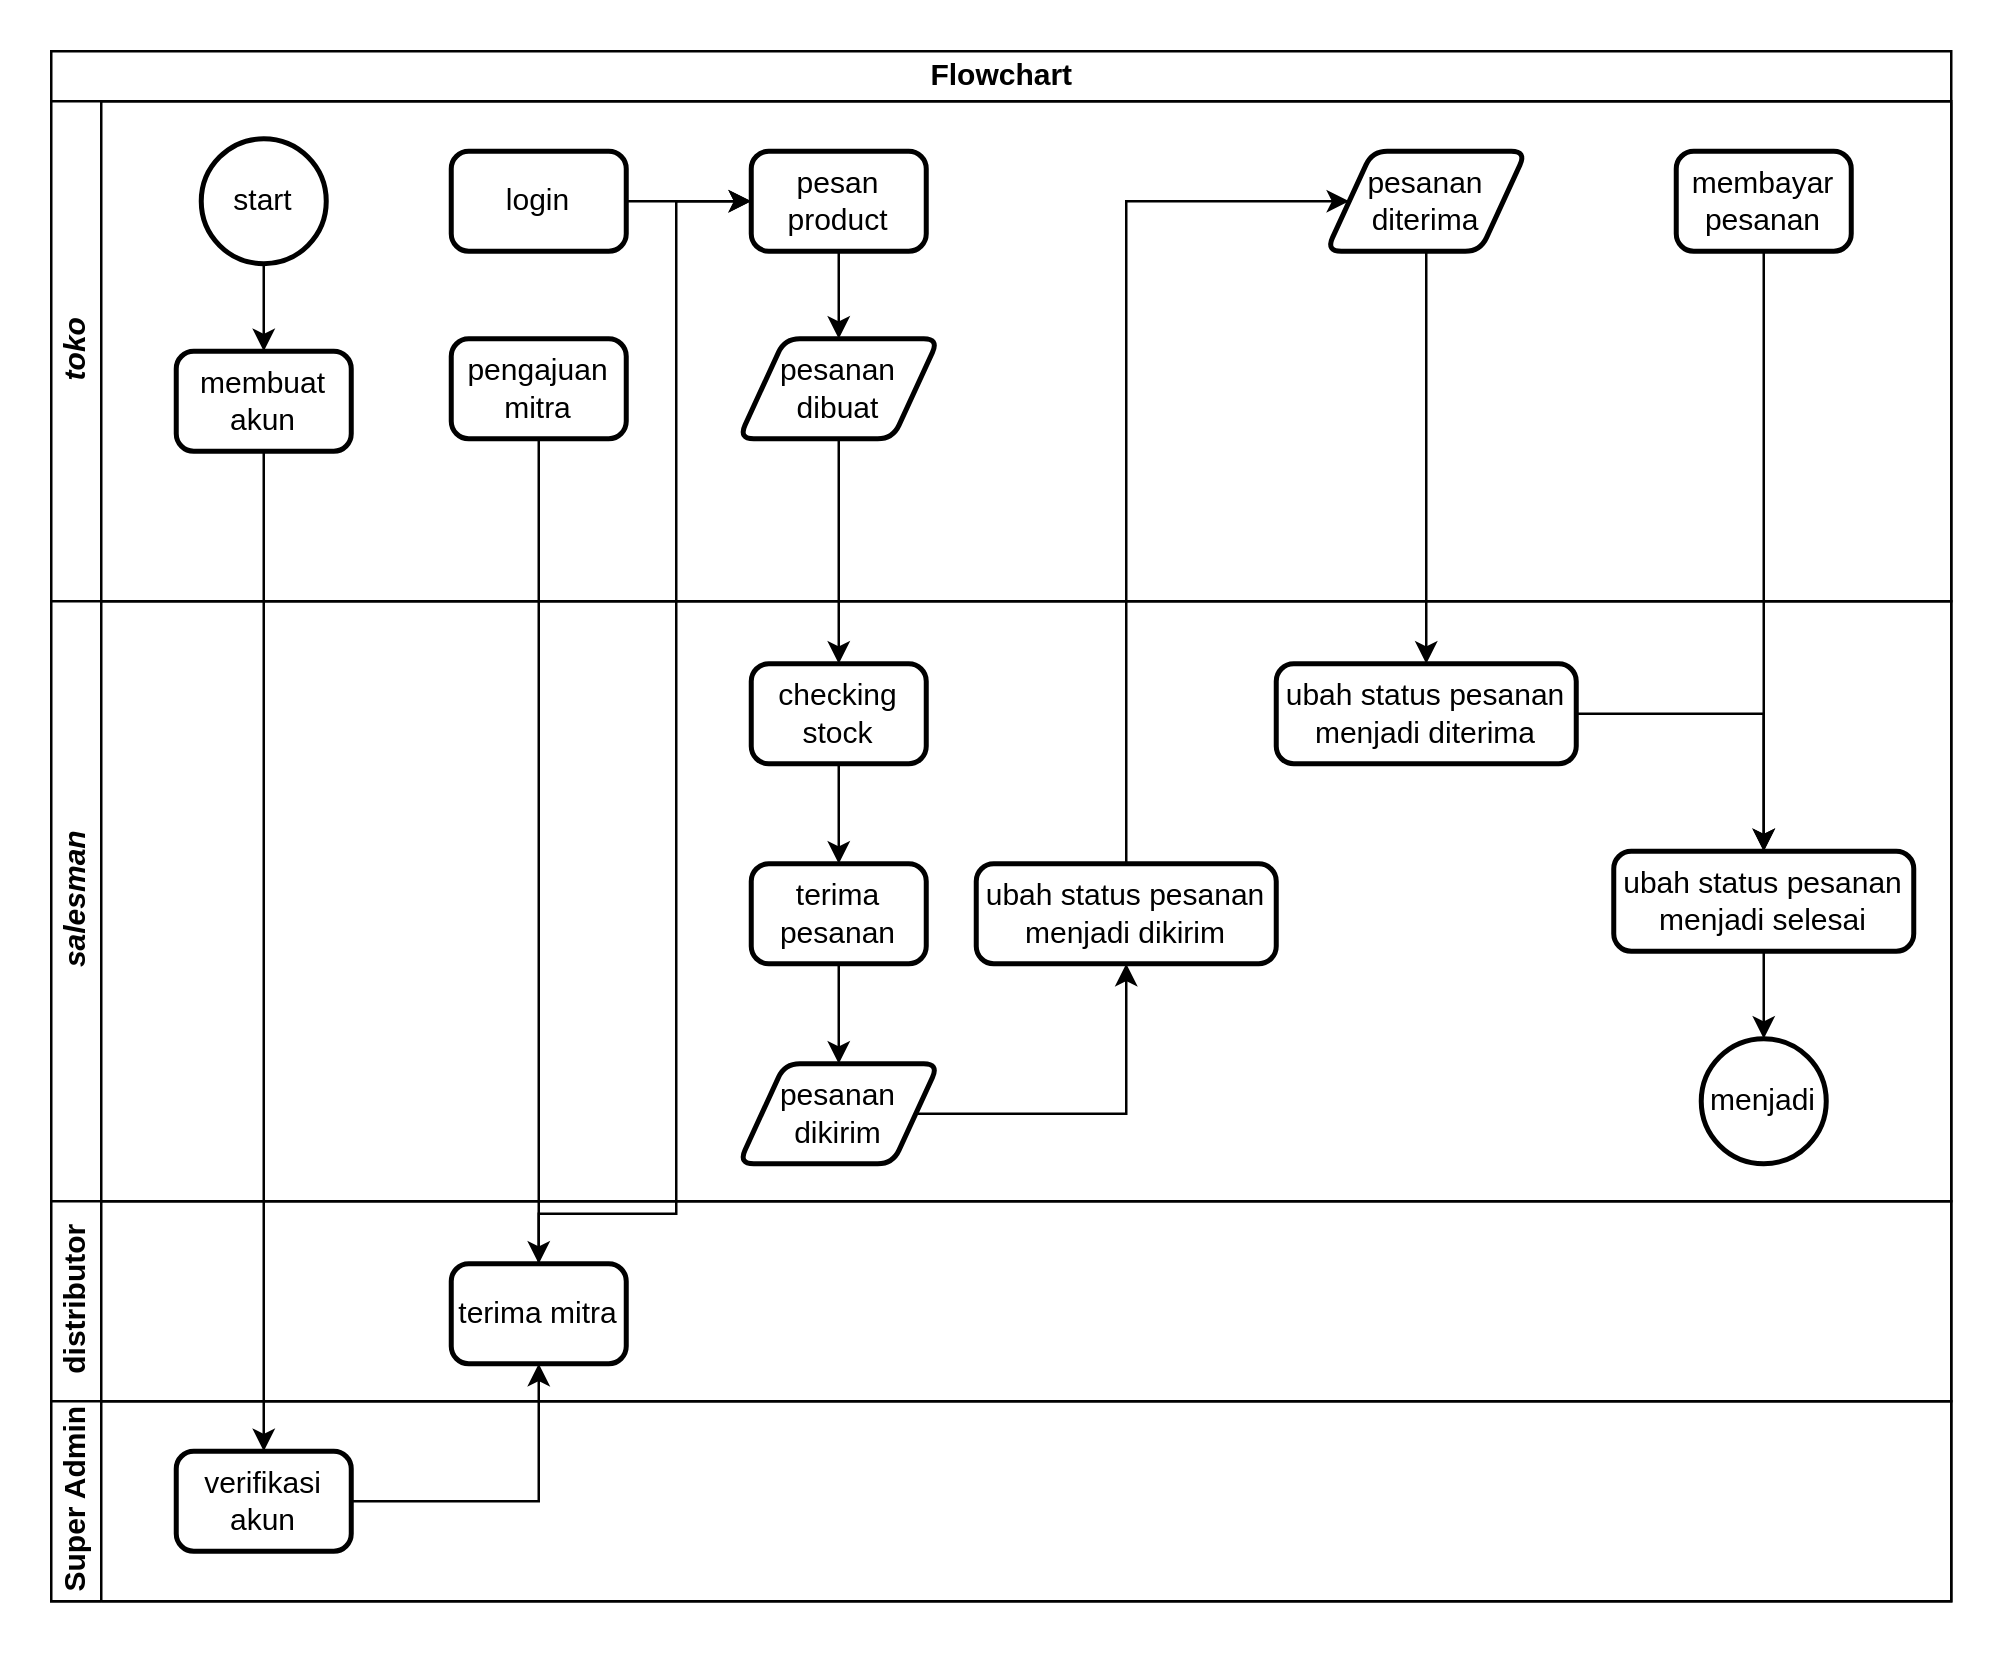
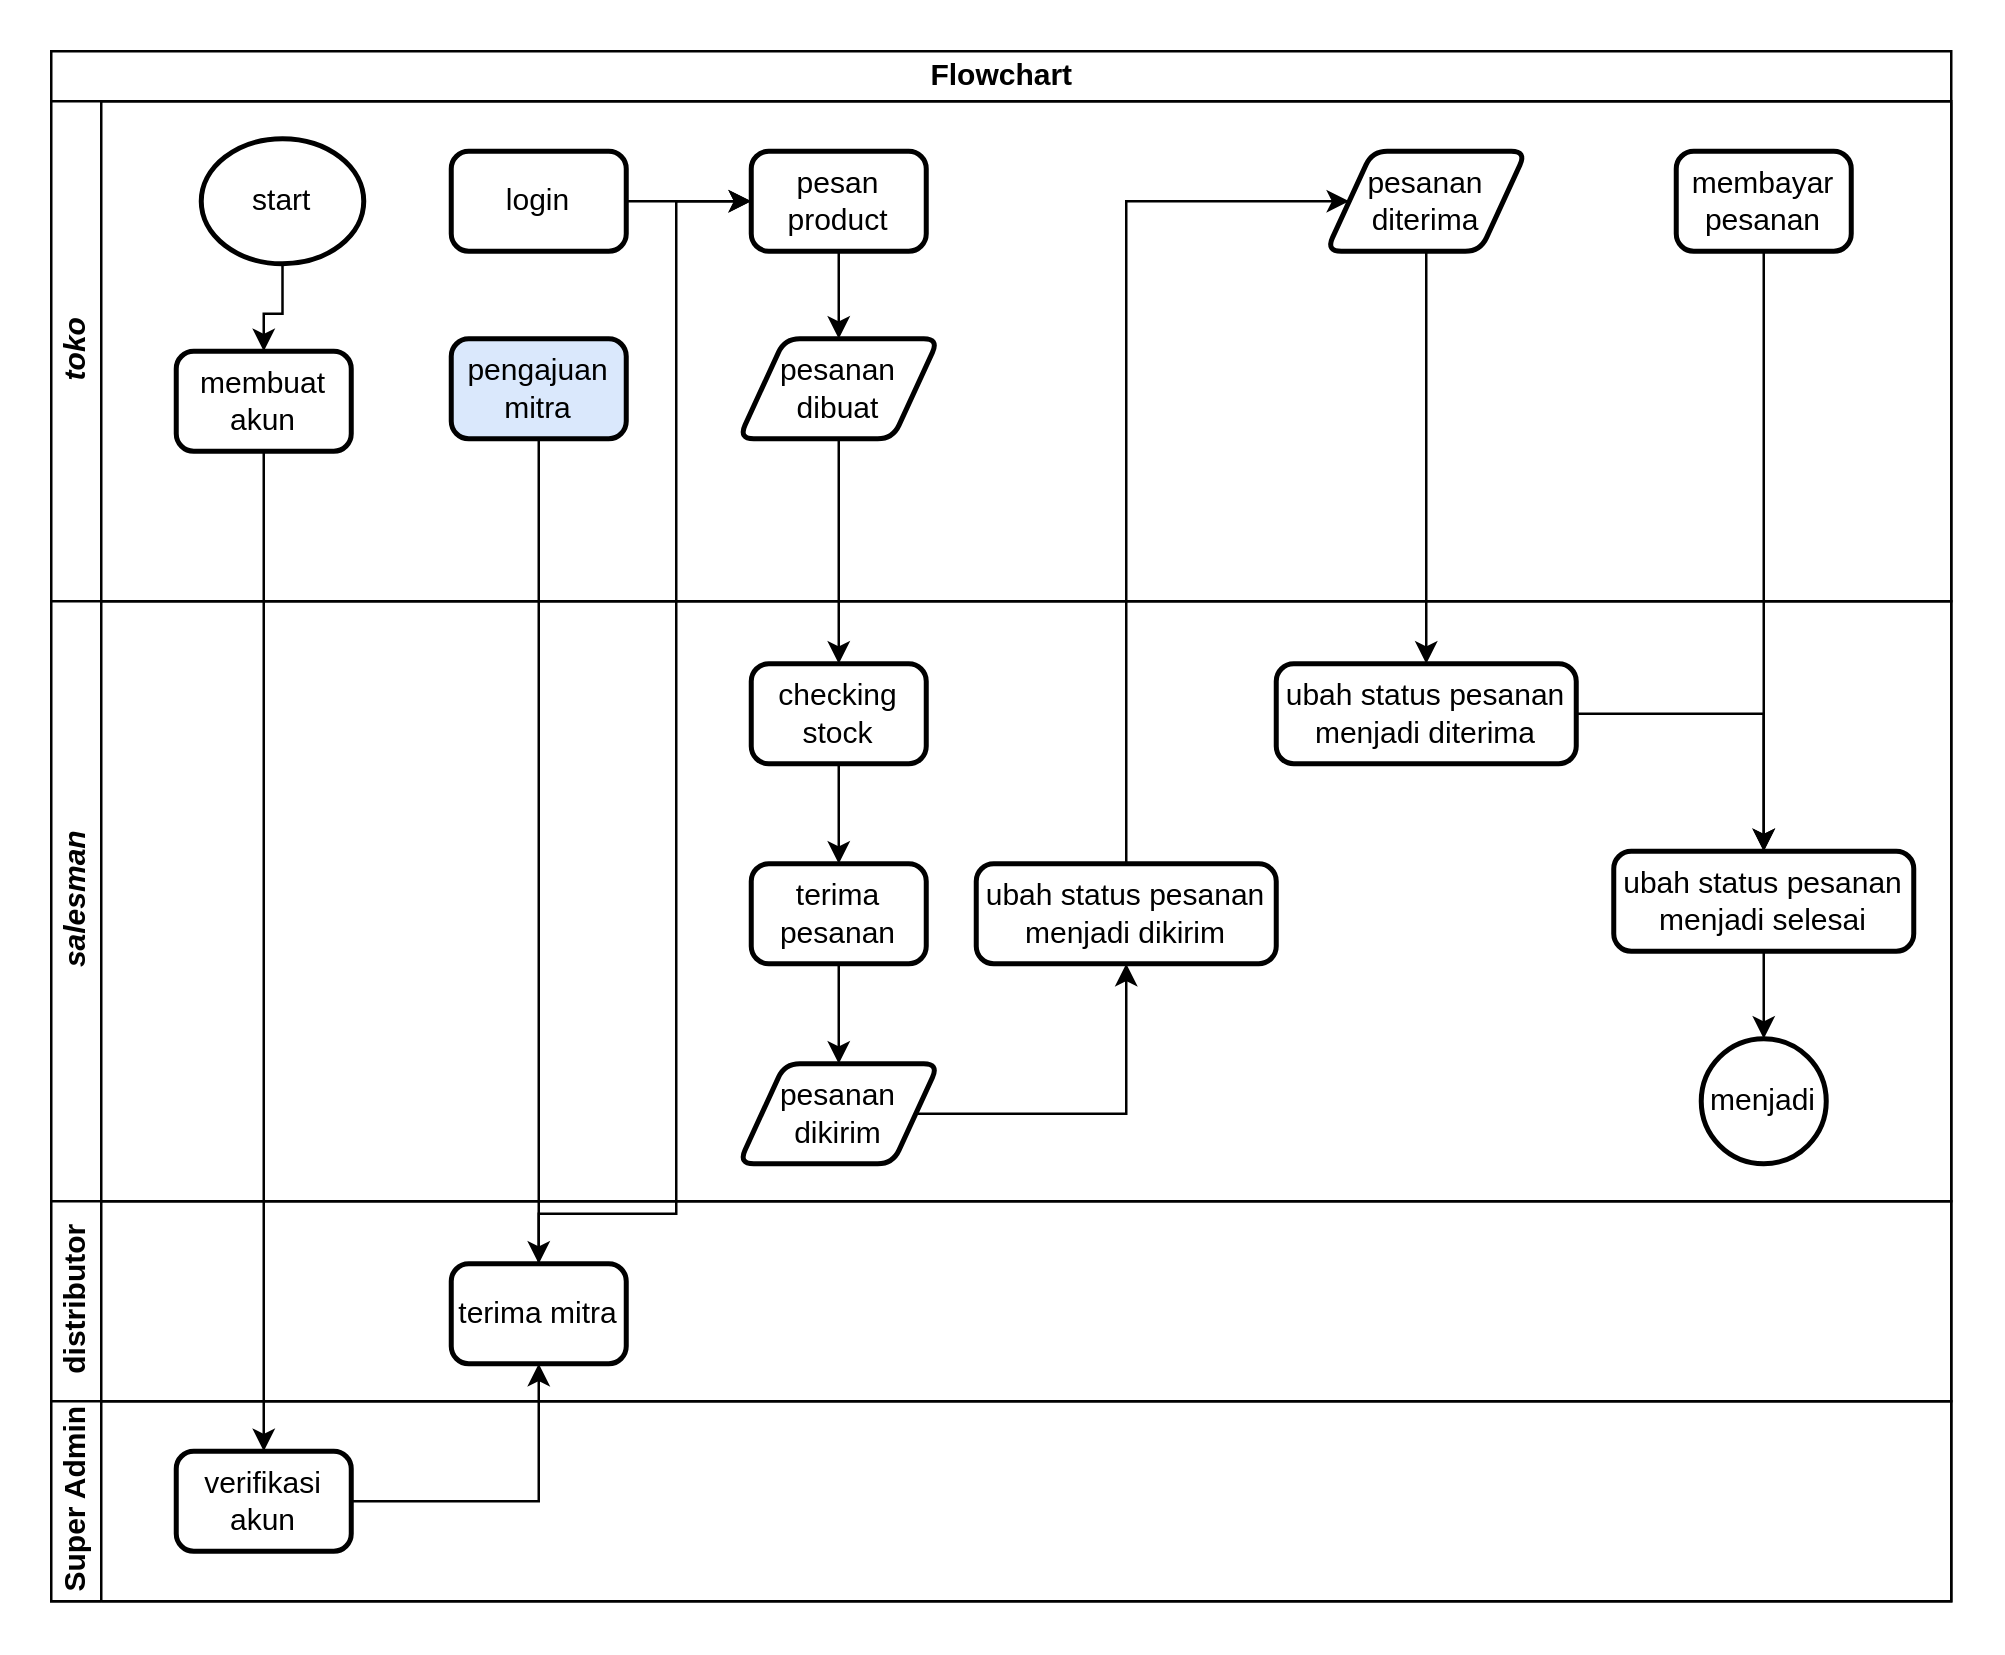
(264, 201) -> (283, 201)
(539, 389) -> (539, 389)
